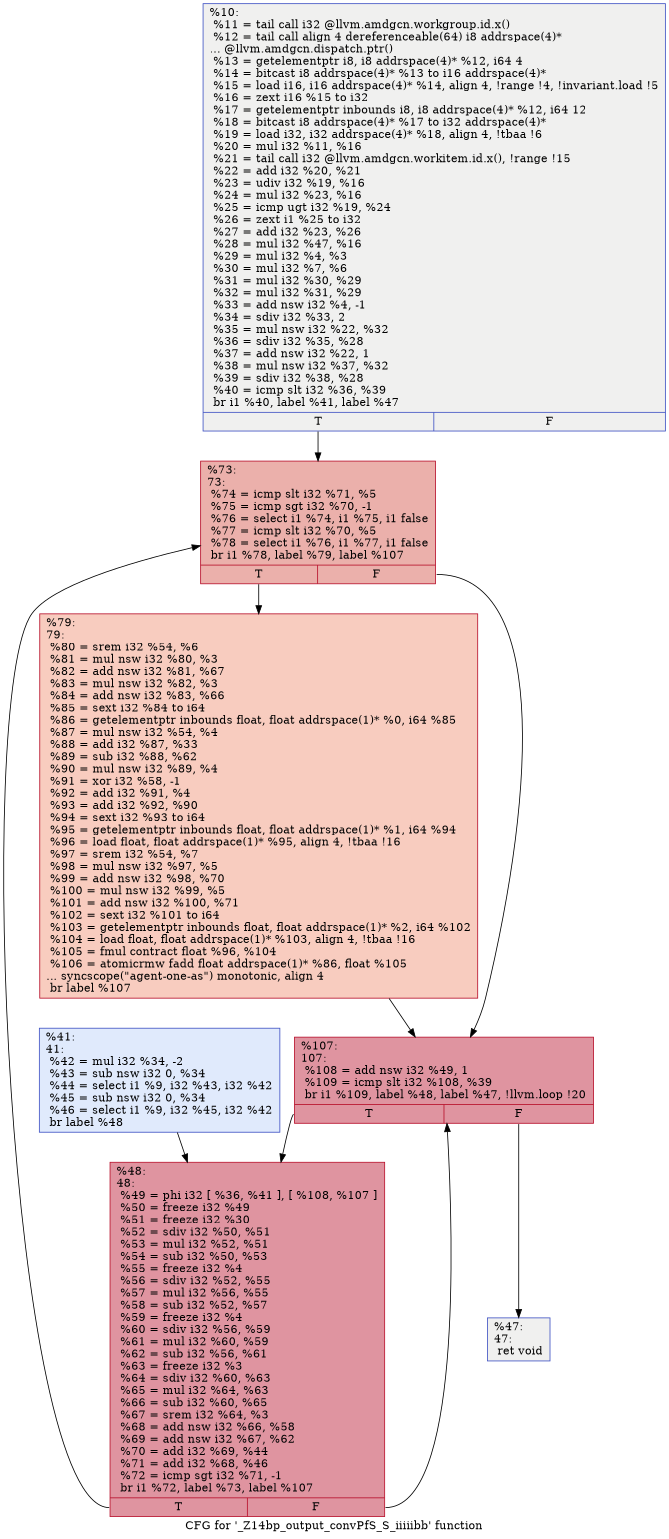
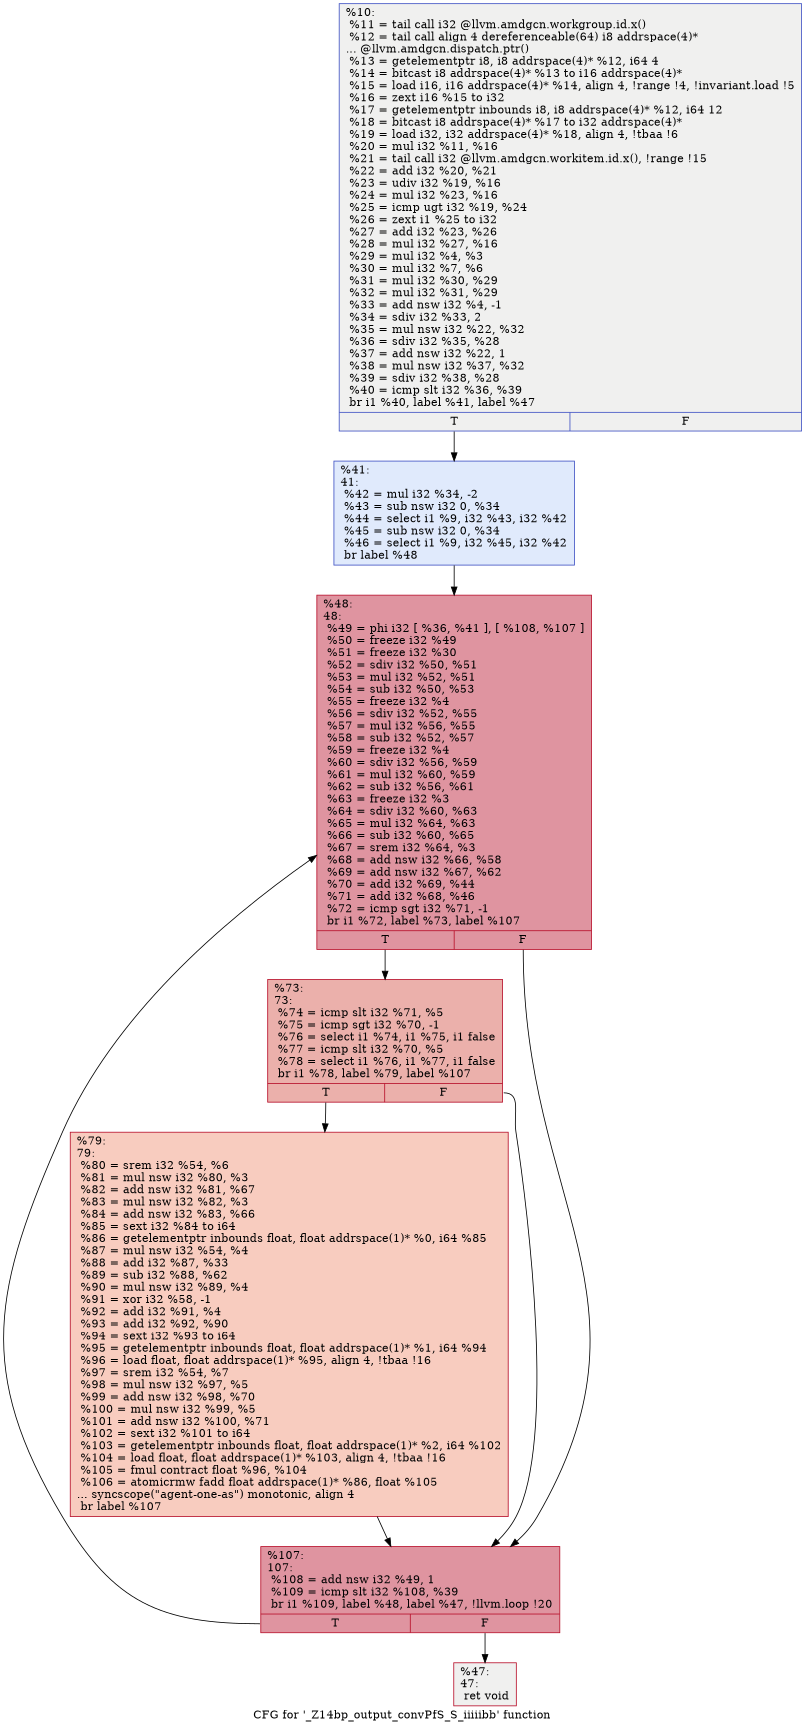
(286, 244) -> (422, 244)
(318, 442) -> (454, 442)
(519, 1339) -> (485, 1684)
